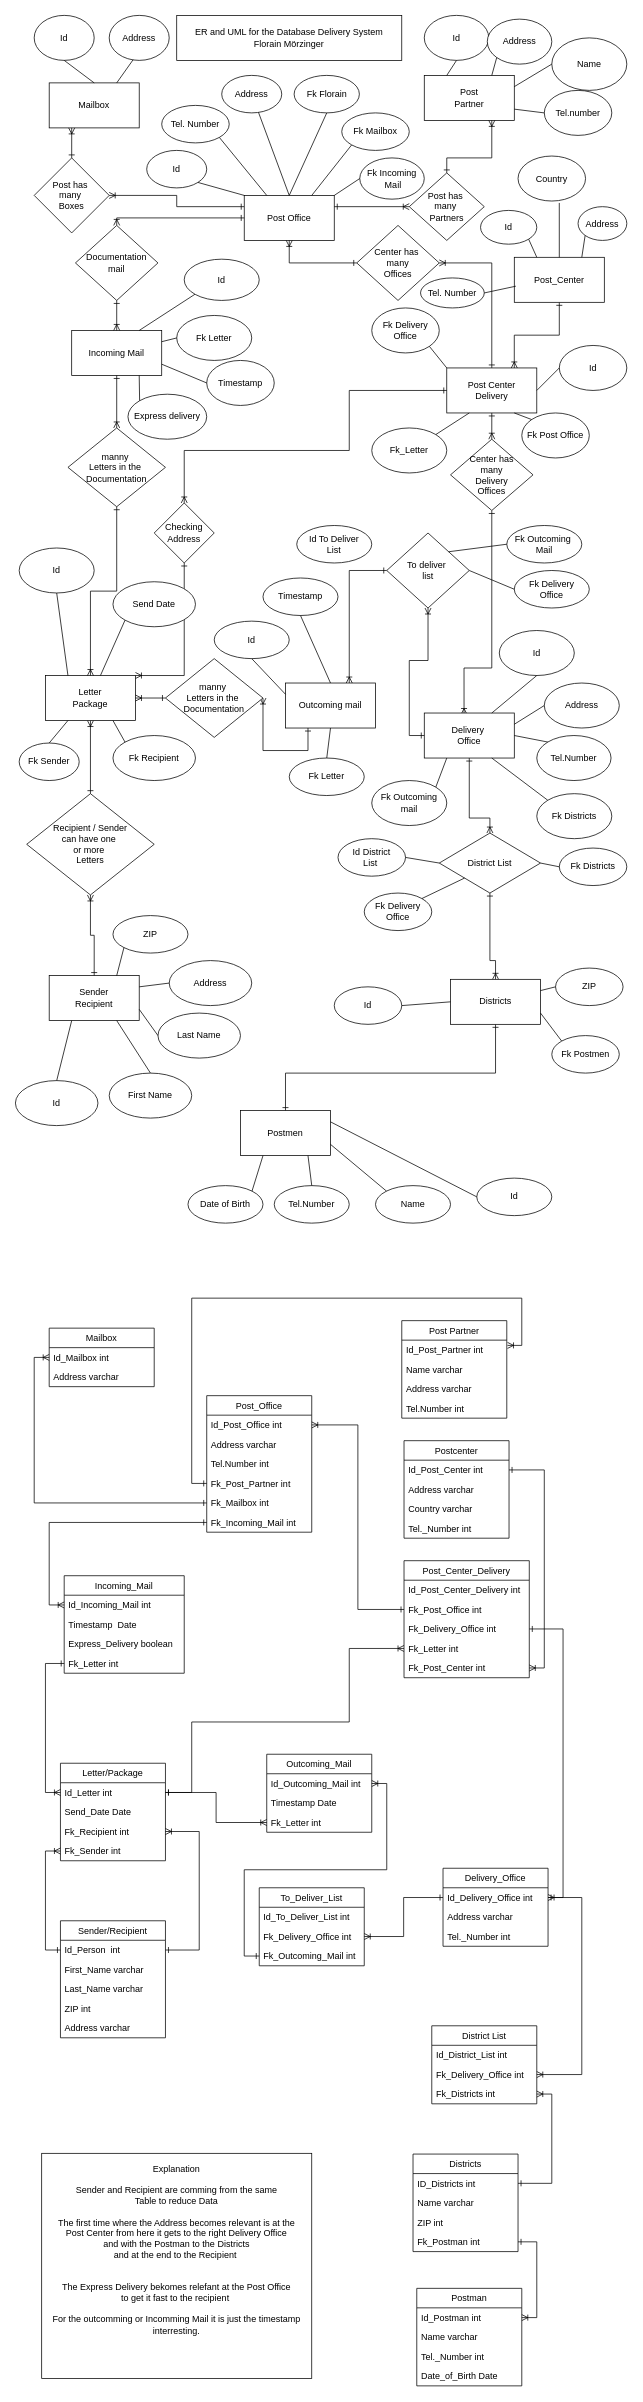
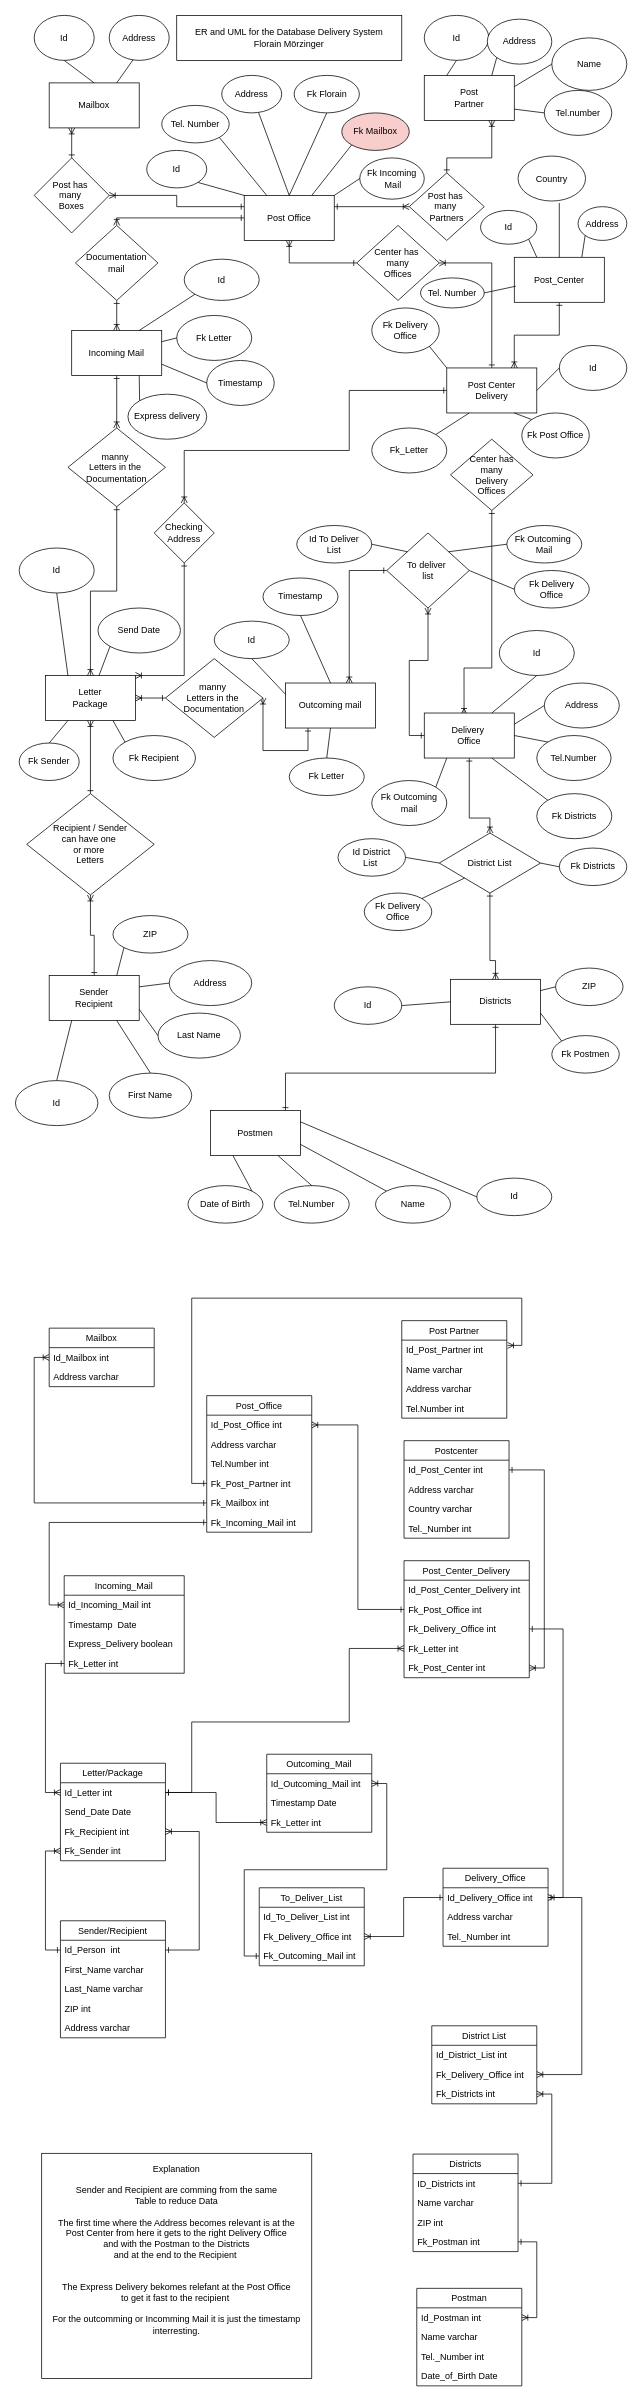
(375, 132) -> (375, 132)
(492, 426) -> none
none -> (389, 548)
(154, 604) -> (139, 630)
(285, 1133) -> (255, 1133)
